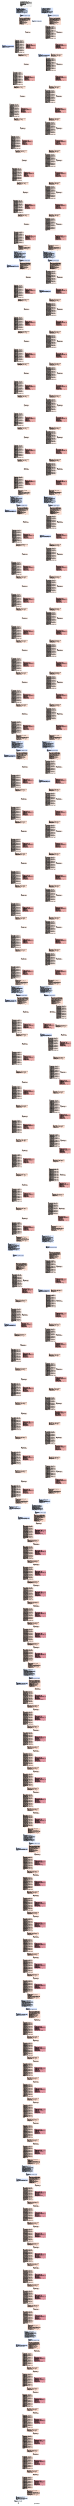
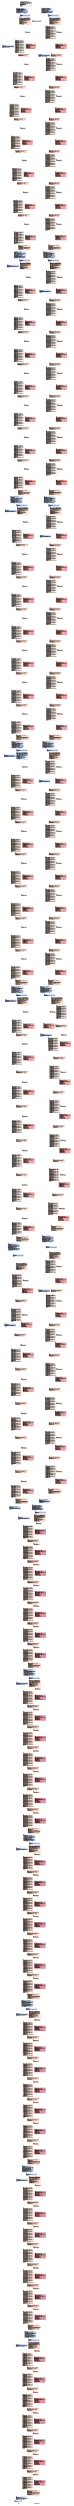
(22, 756) -> (22, 756)
